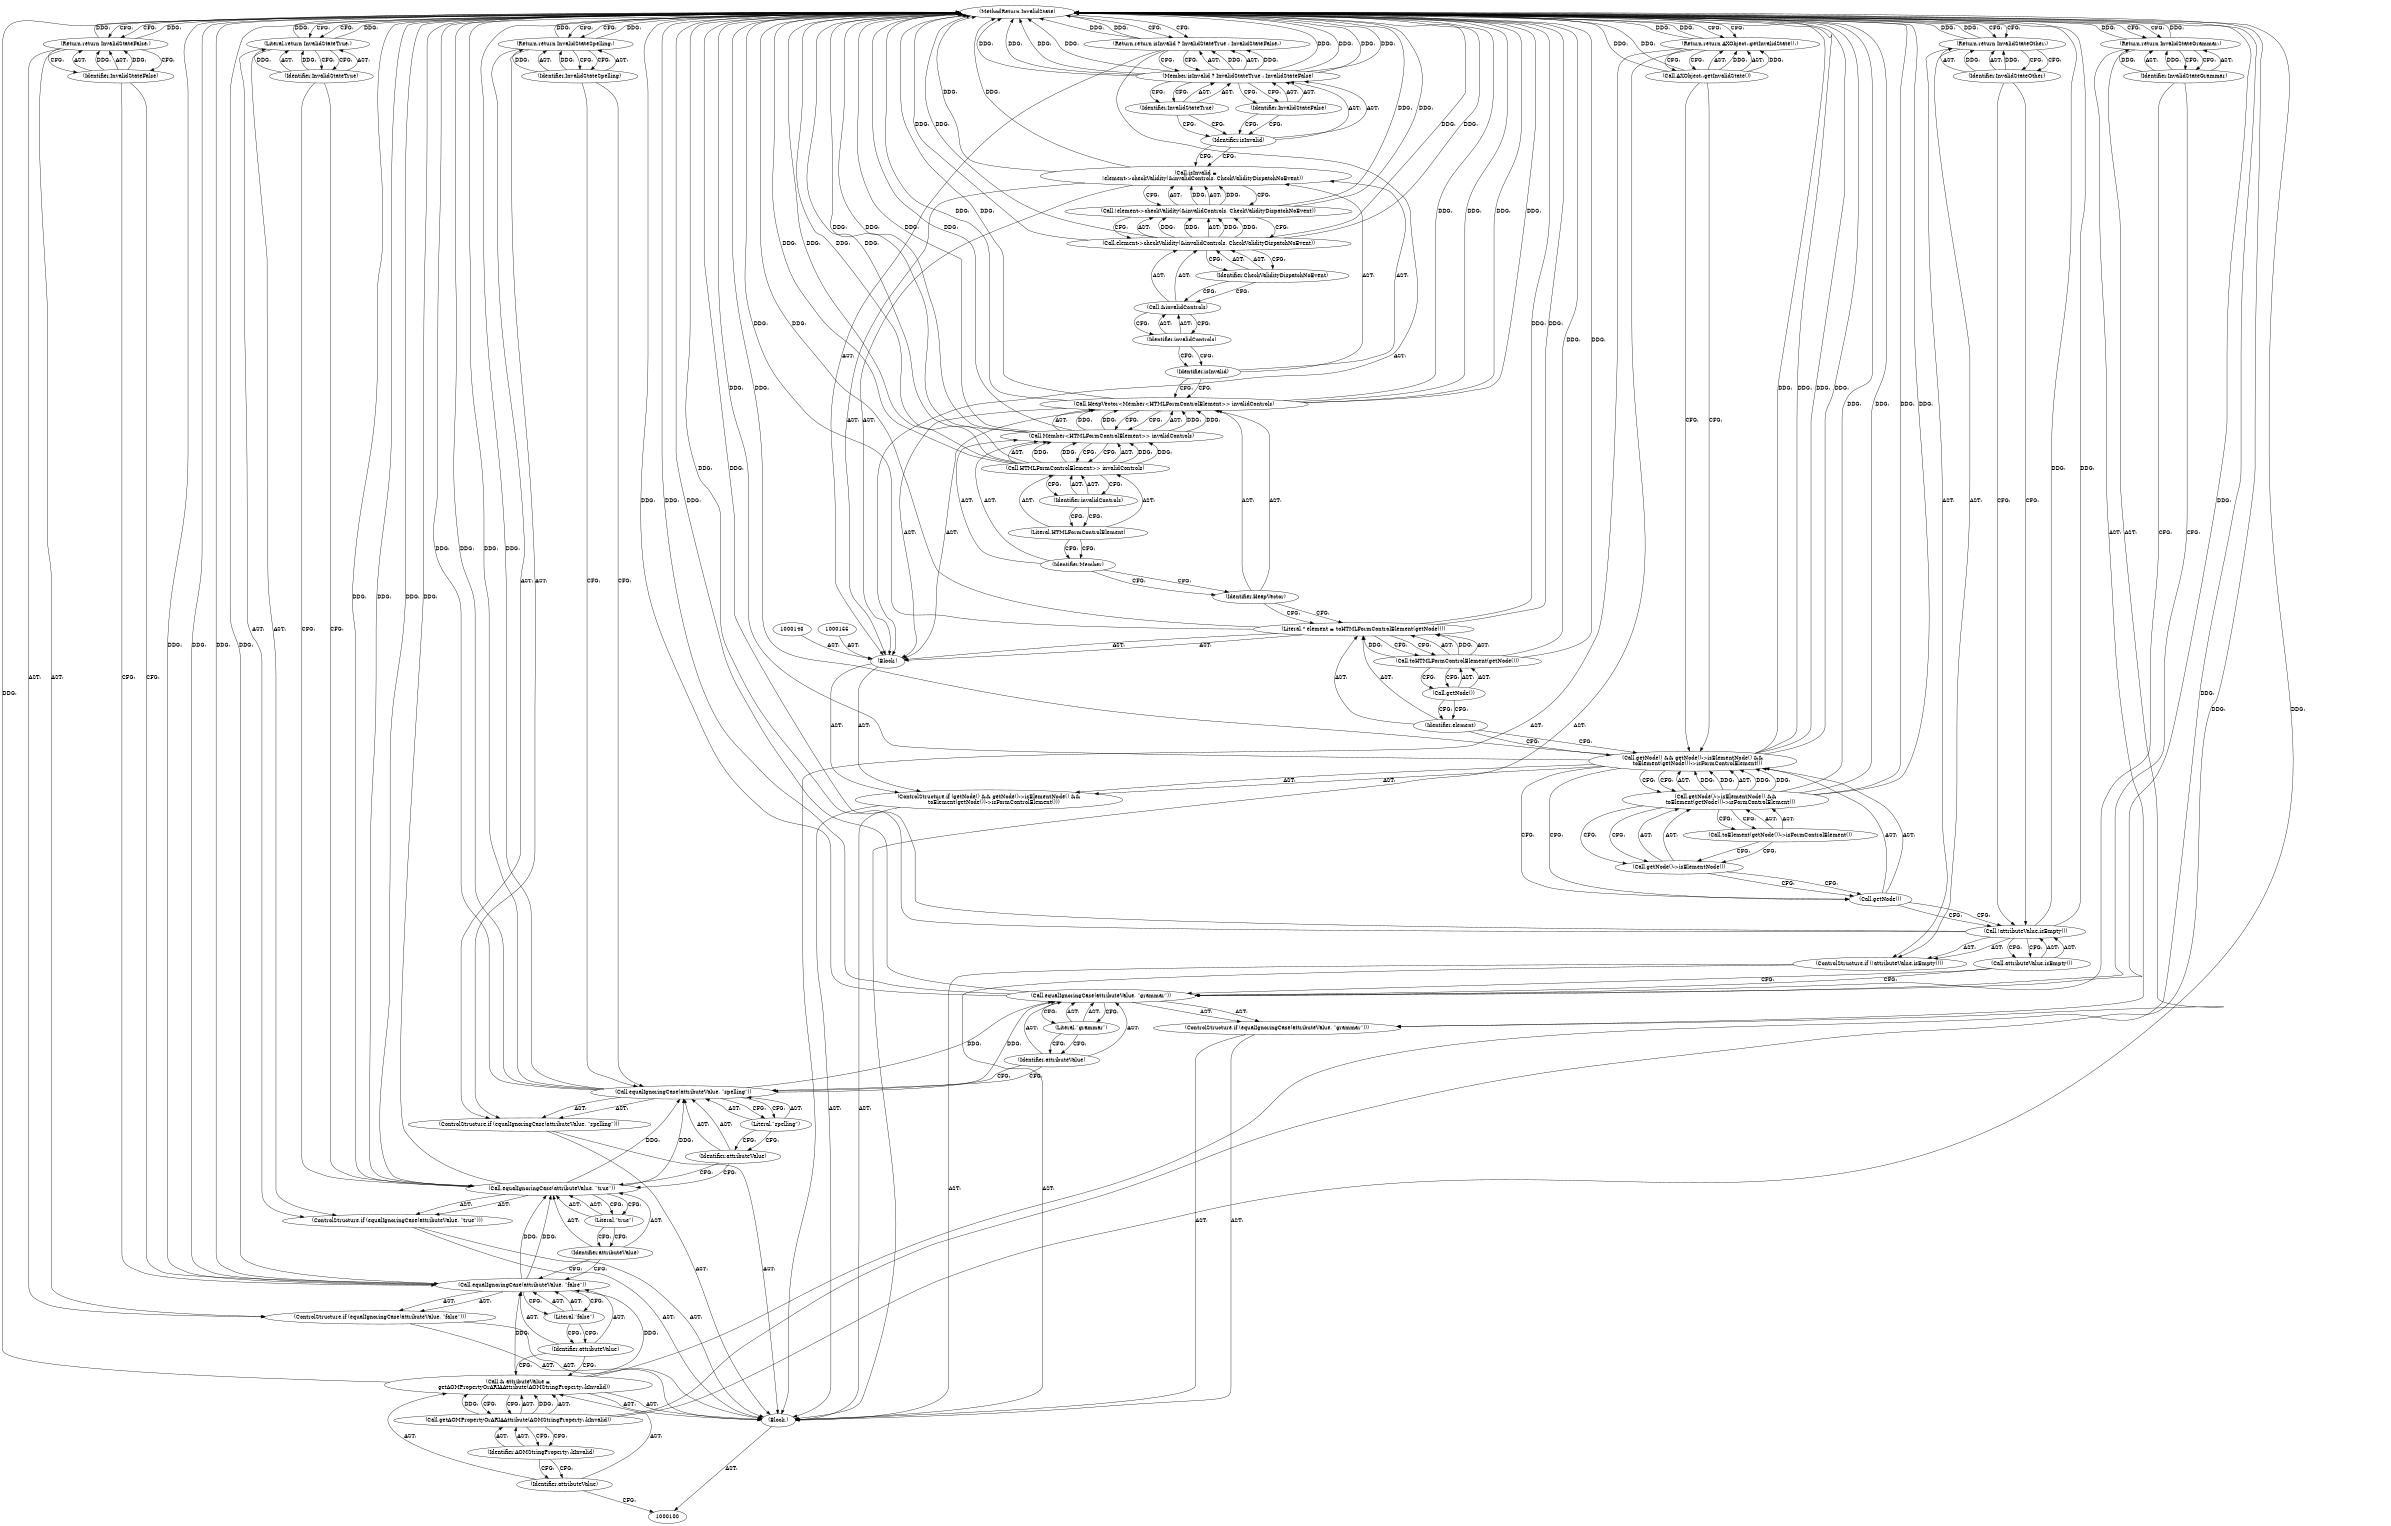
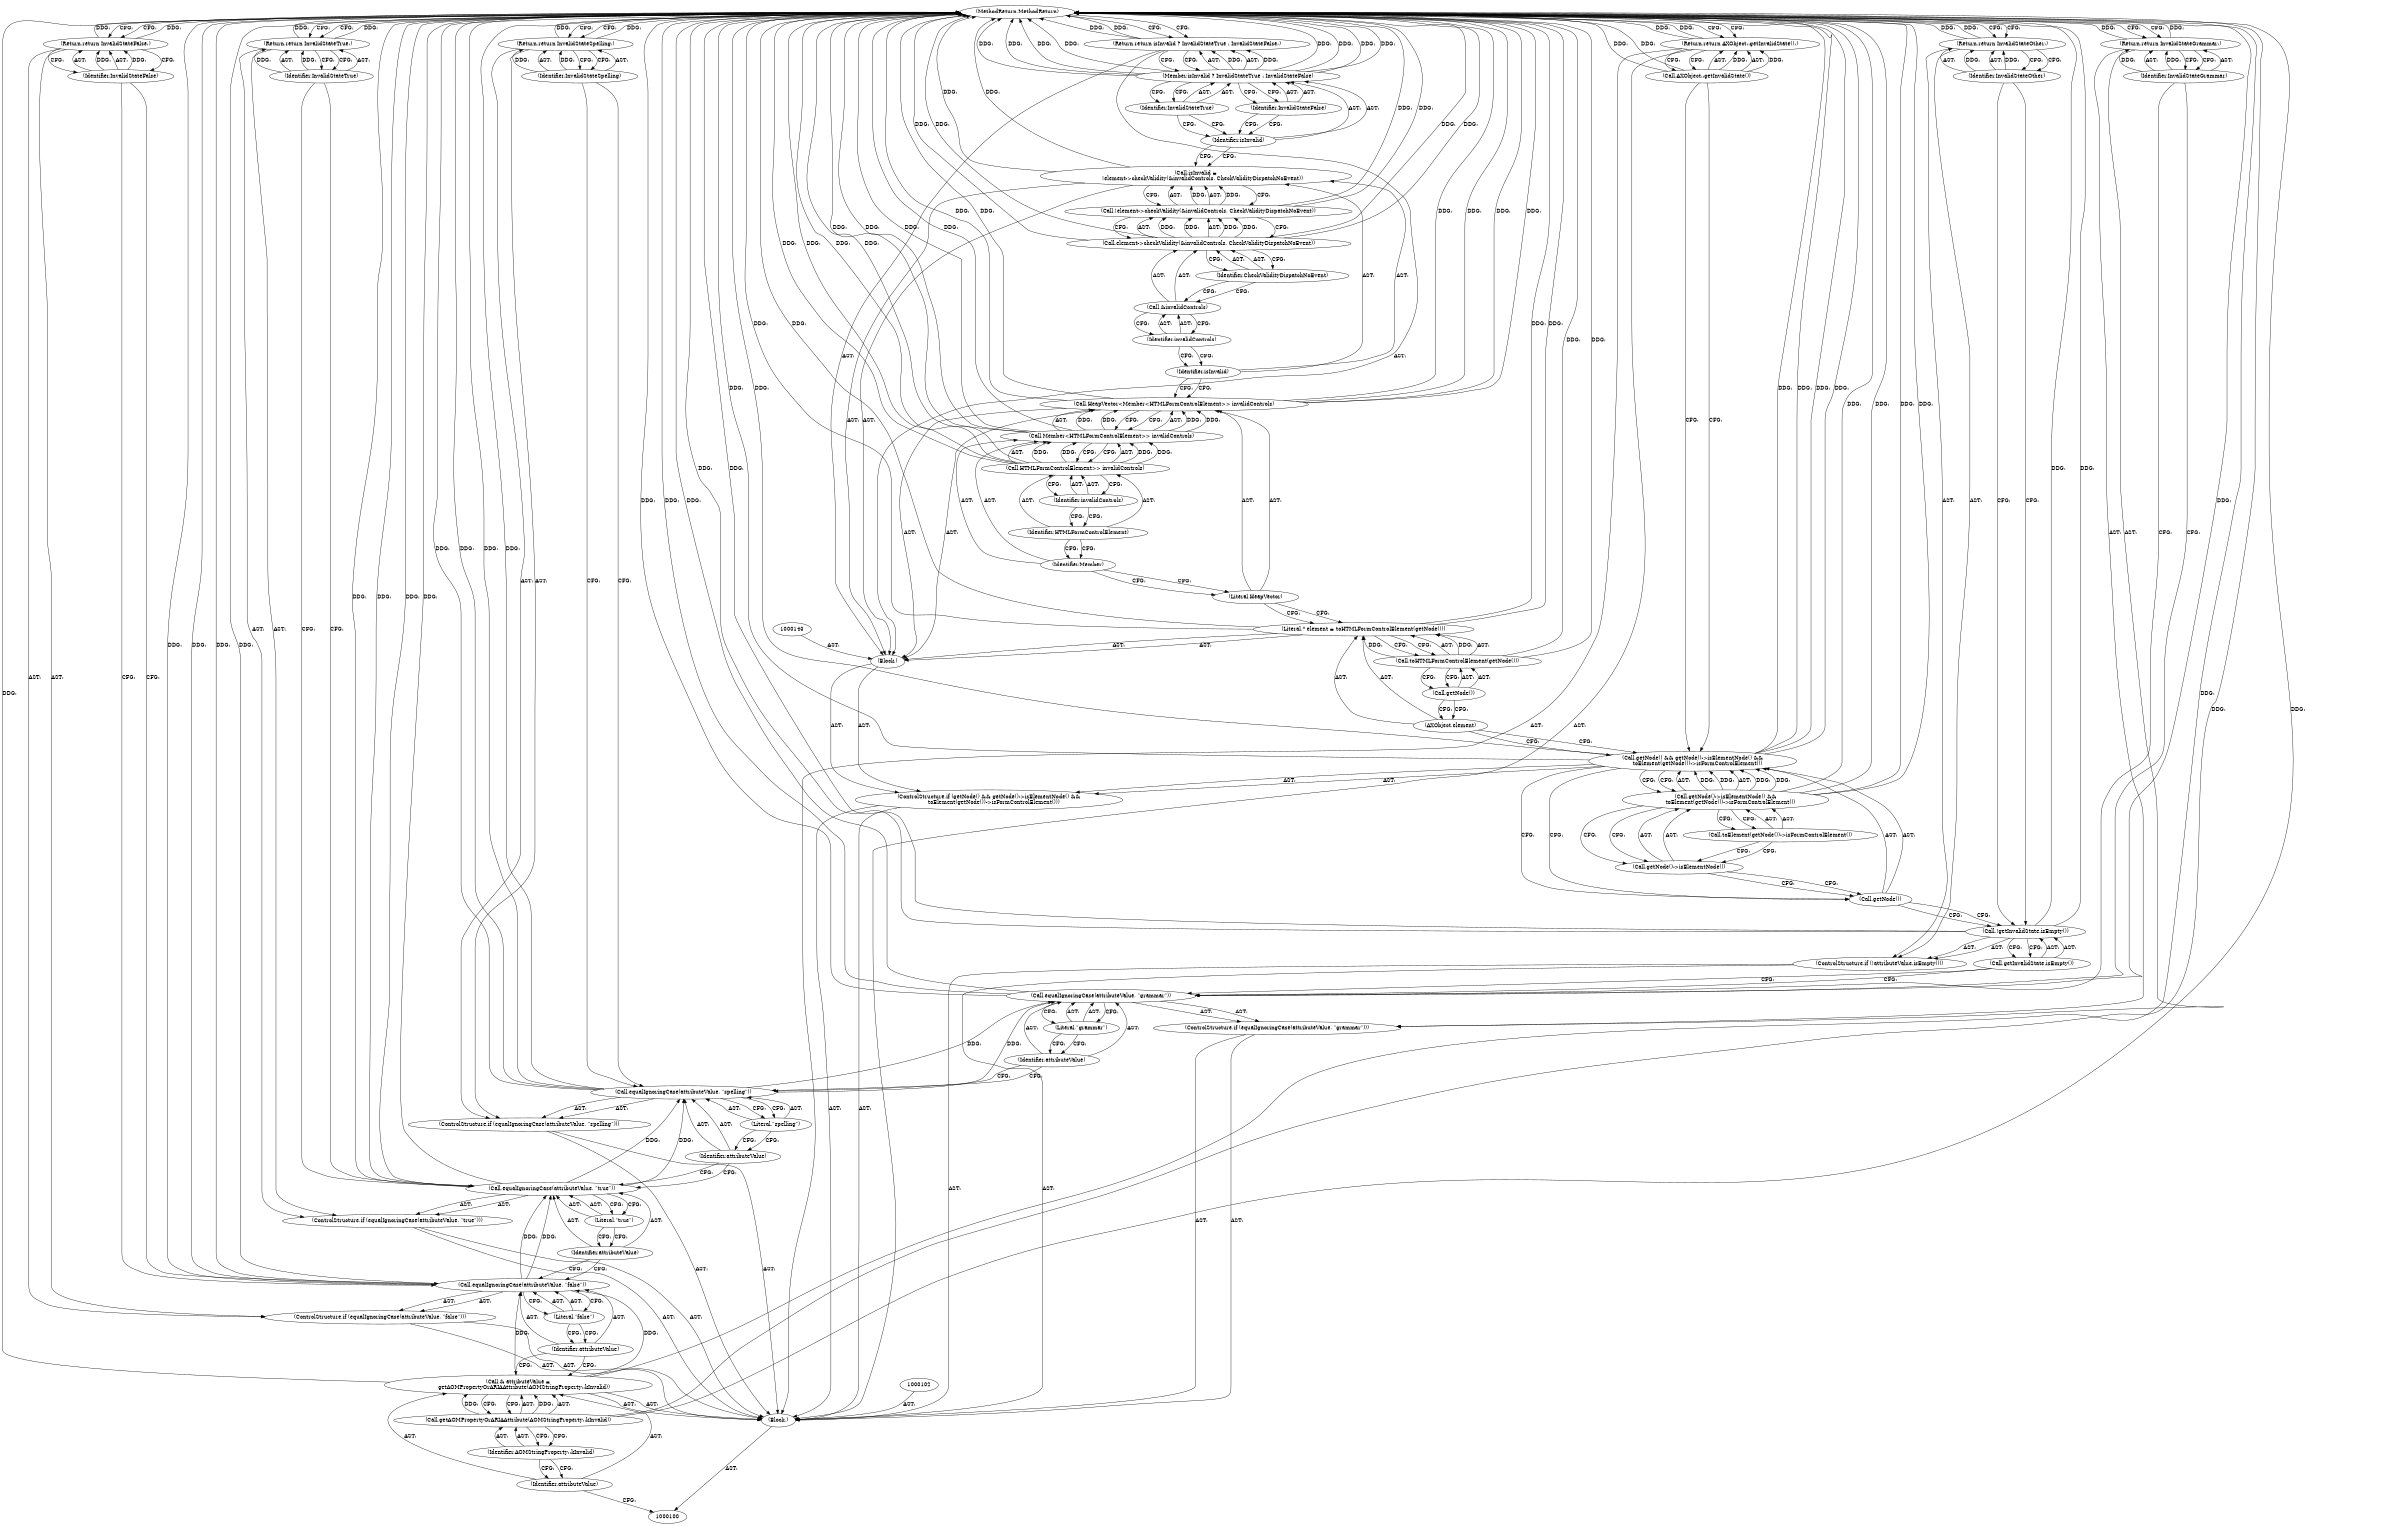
(1017, 12) -> (1017, 12)
(308, 44) -> (308, 44)
(1078, 533) -> (1078, 533)
(1256, 597) -> (1256, 597)
(837, 629) -> none
(1450, 726) -> (1450, 726)
(2026, 932) -> (2026, 932)
(2032, 964) -> (2032, 964)
none -> (919, 1385)
